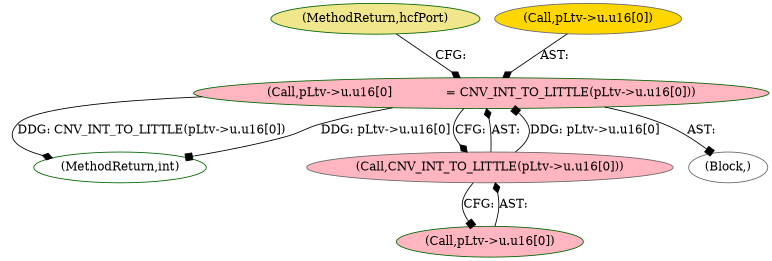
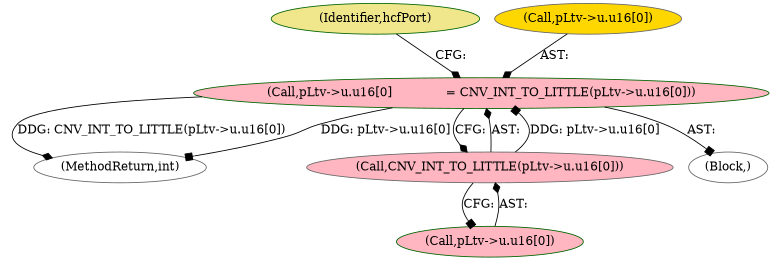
(375, 19) -> (375, 19)
(120, 167) -> (120, 167)
